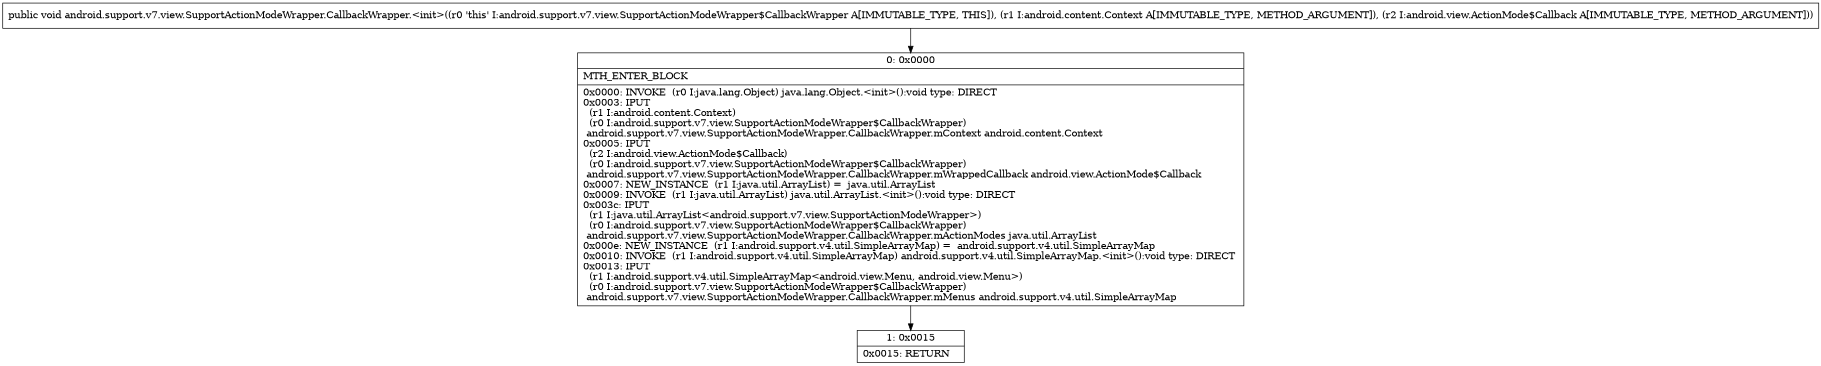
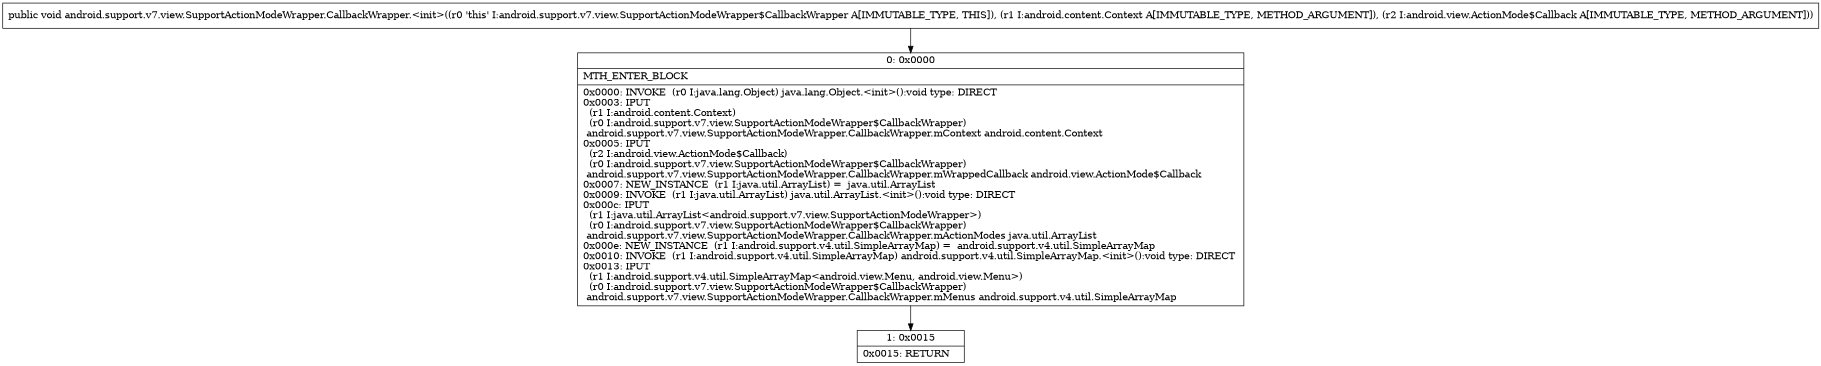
(619, 205) -> (619, 205)
